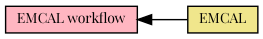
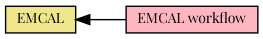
(170, 20) -> (108, 20)
